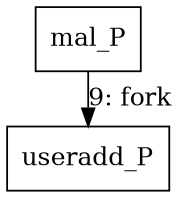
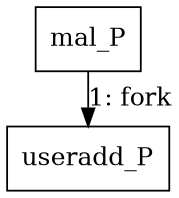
(130, 99) -> (130, 99)
